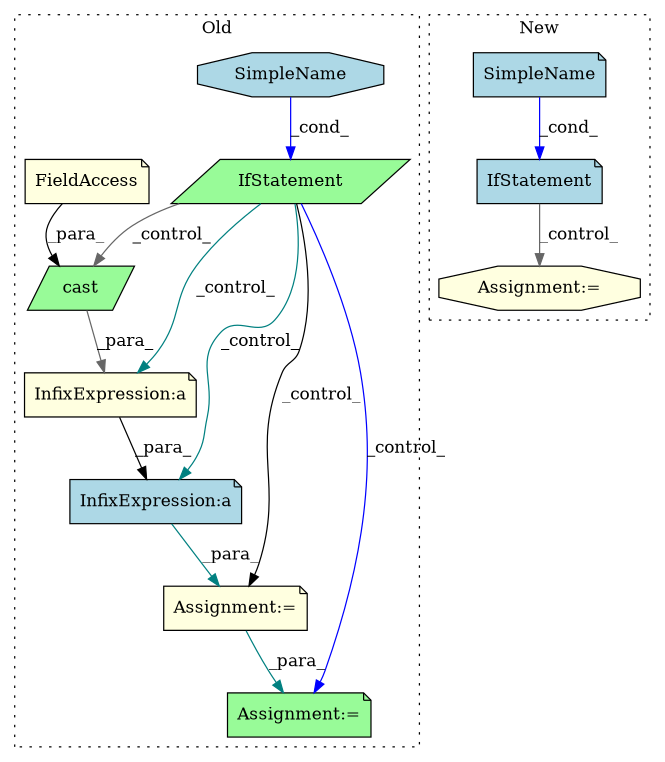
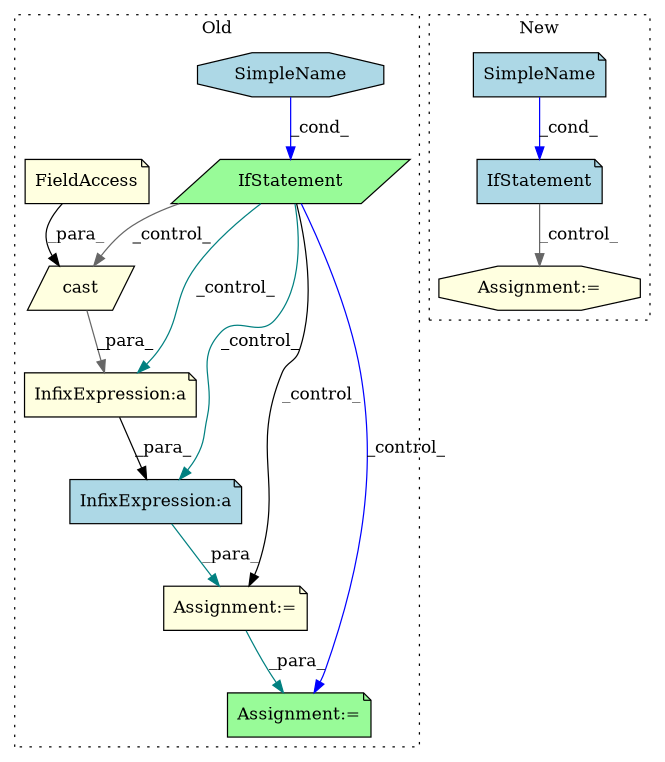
(81, 288) -> (81, 288)
